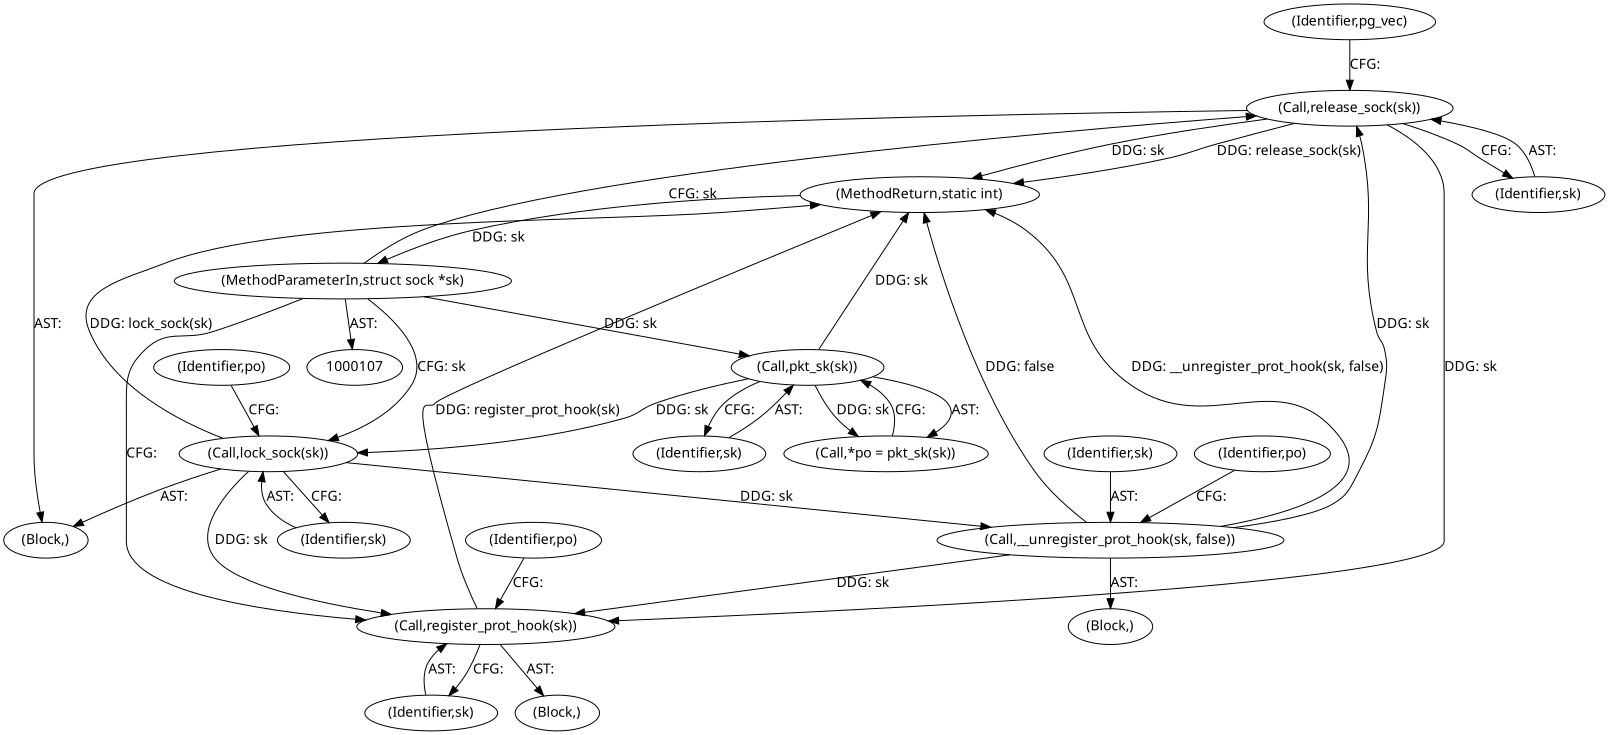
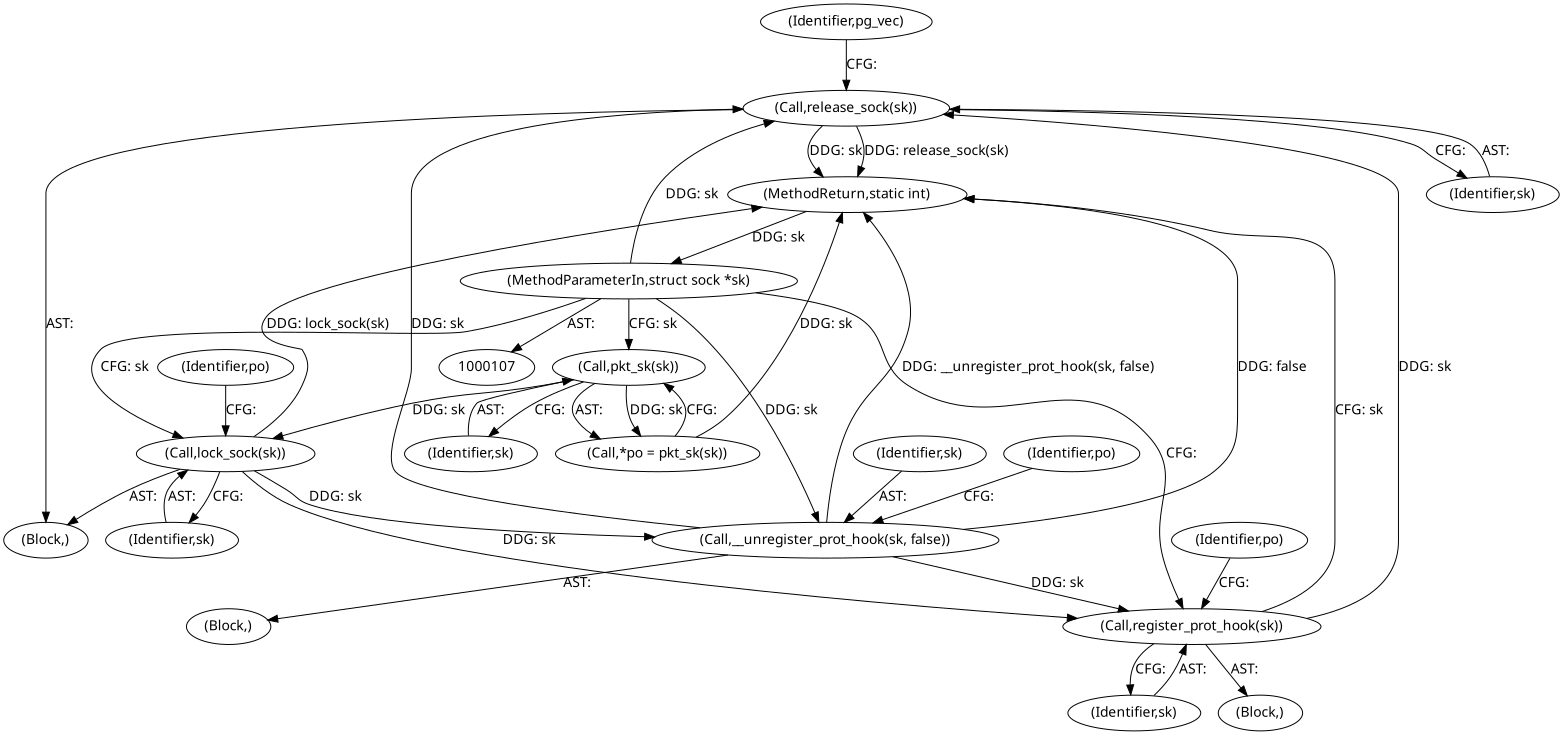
(693, 195) -> (692, 195)
(861, 285) -> (786, 342)
(631, 324) -> (653, 324)
none -> (754, 400)
(528, 411) -> (1359, 411)
(1254, 581) -> (1398, 203)
